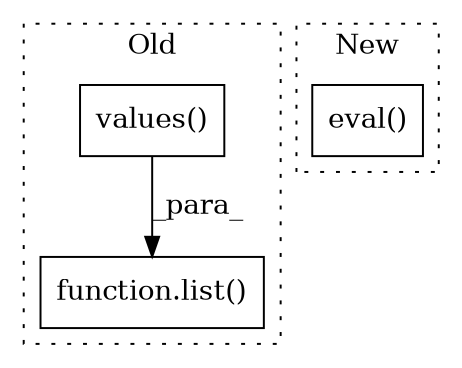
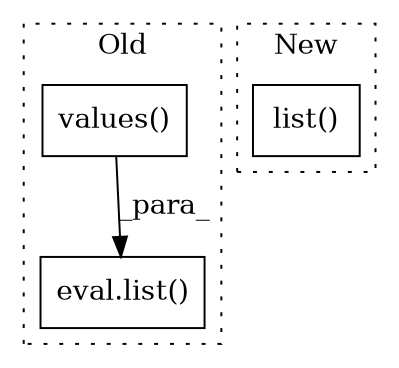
(368, 121) -> (306, 121)
(152, 293) -> (123, 293)
